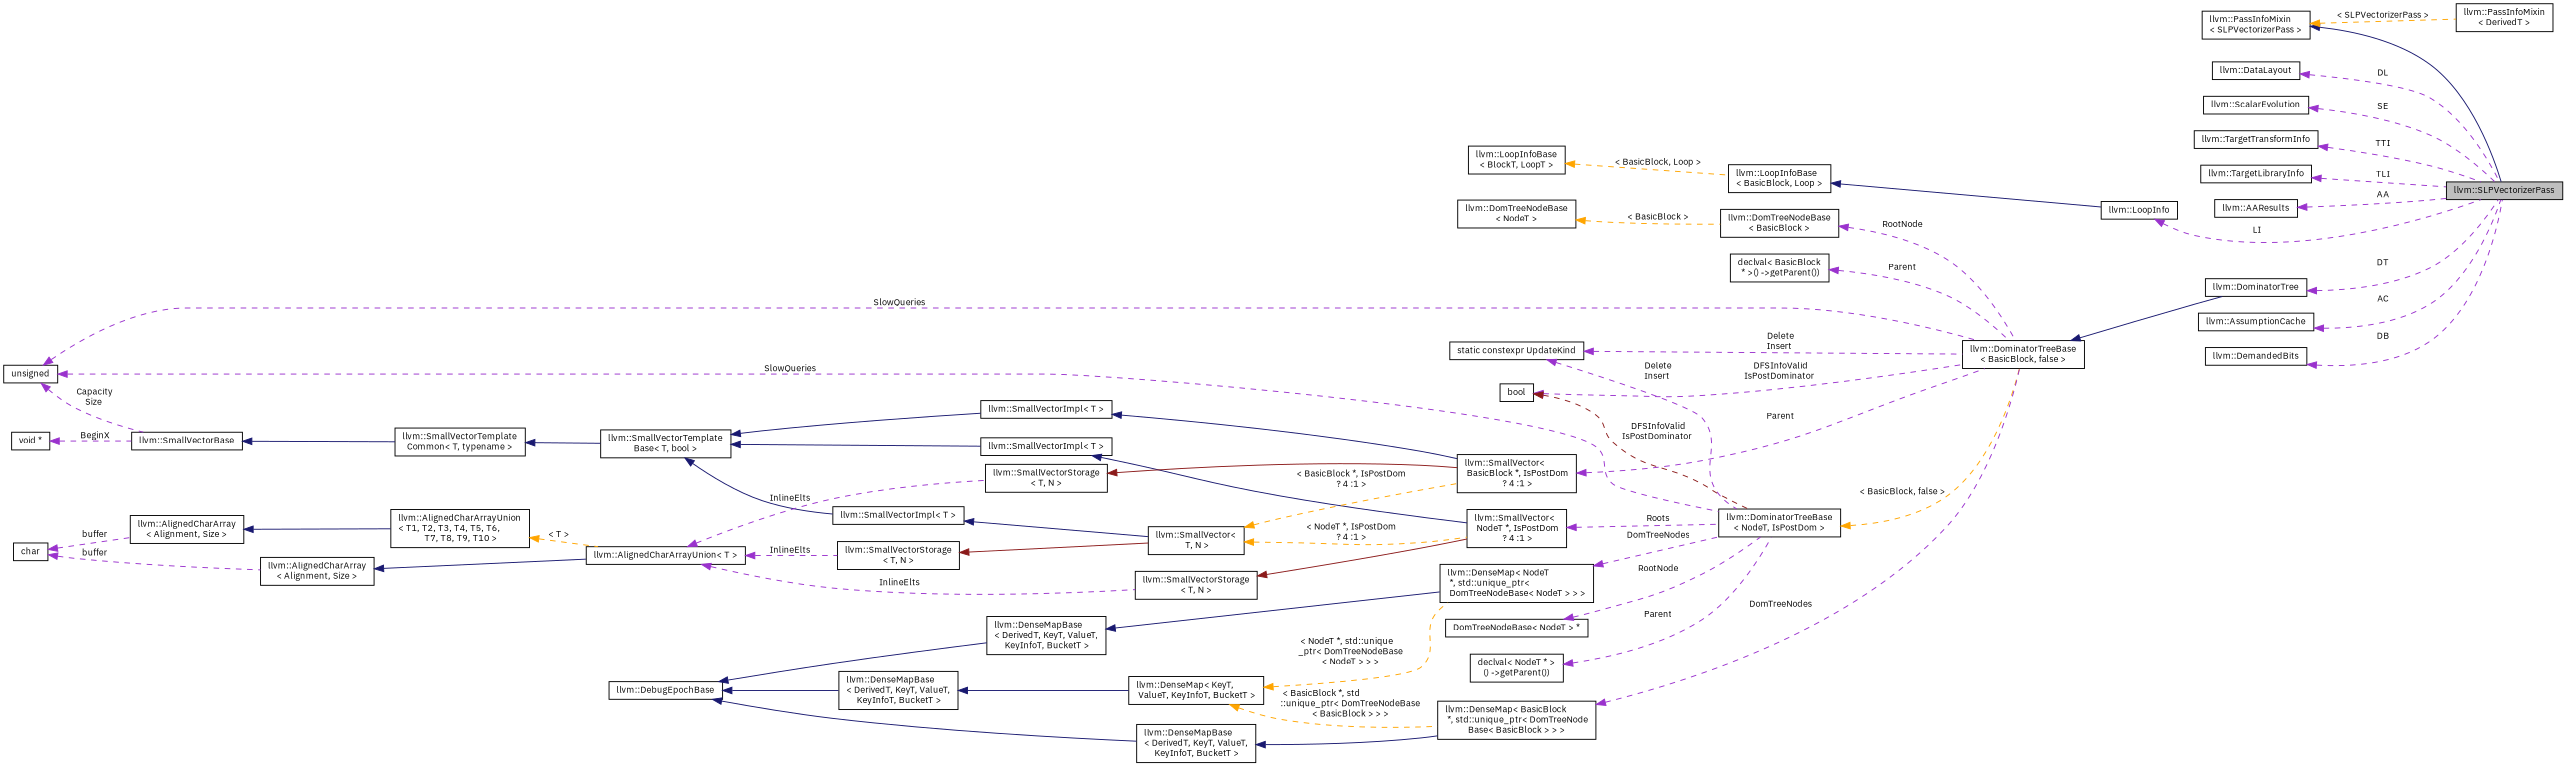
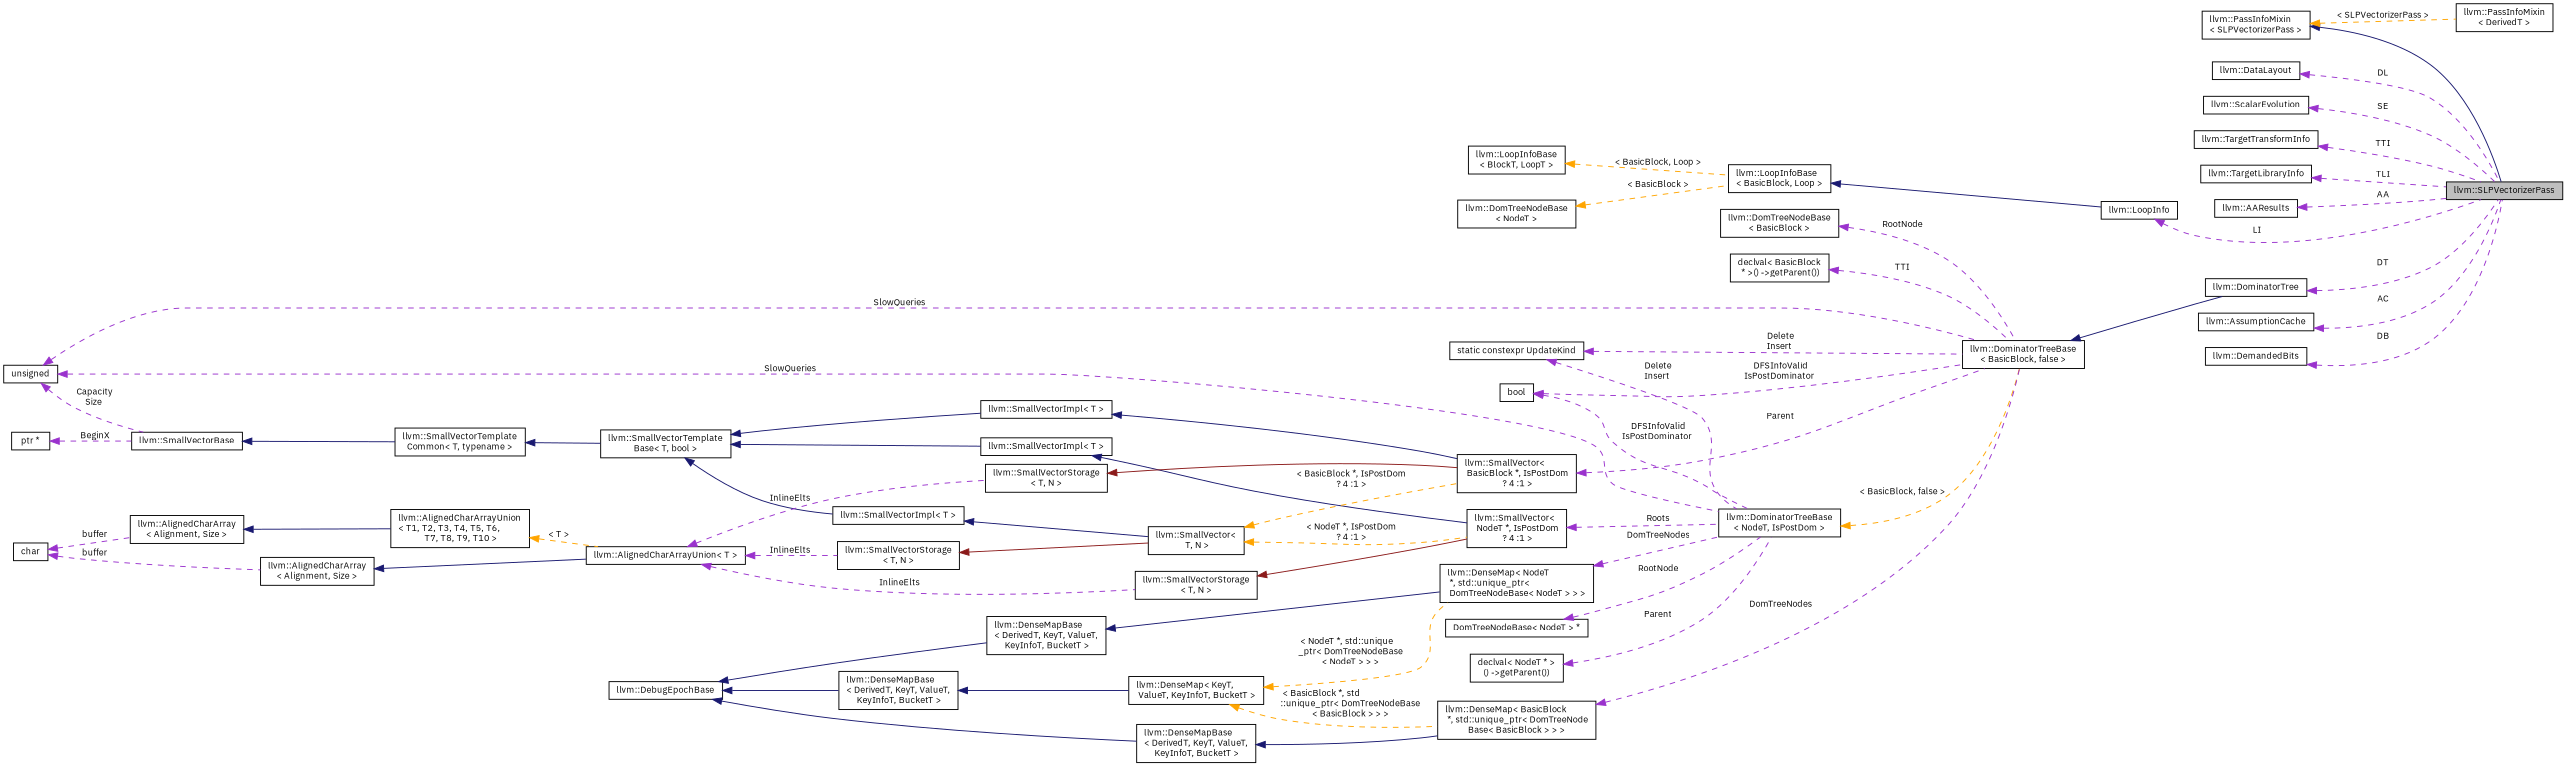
(1653, 224) -> (1657, 195)
(1902, 268) -> (1902, 268)
(31, 441) -> (31, 441)
(1638, 460) -> (1638, 460)
